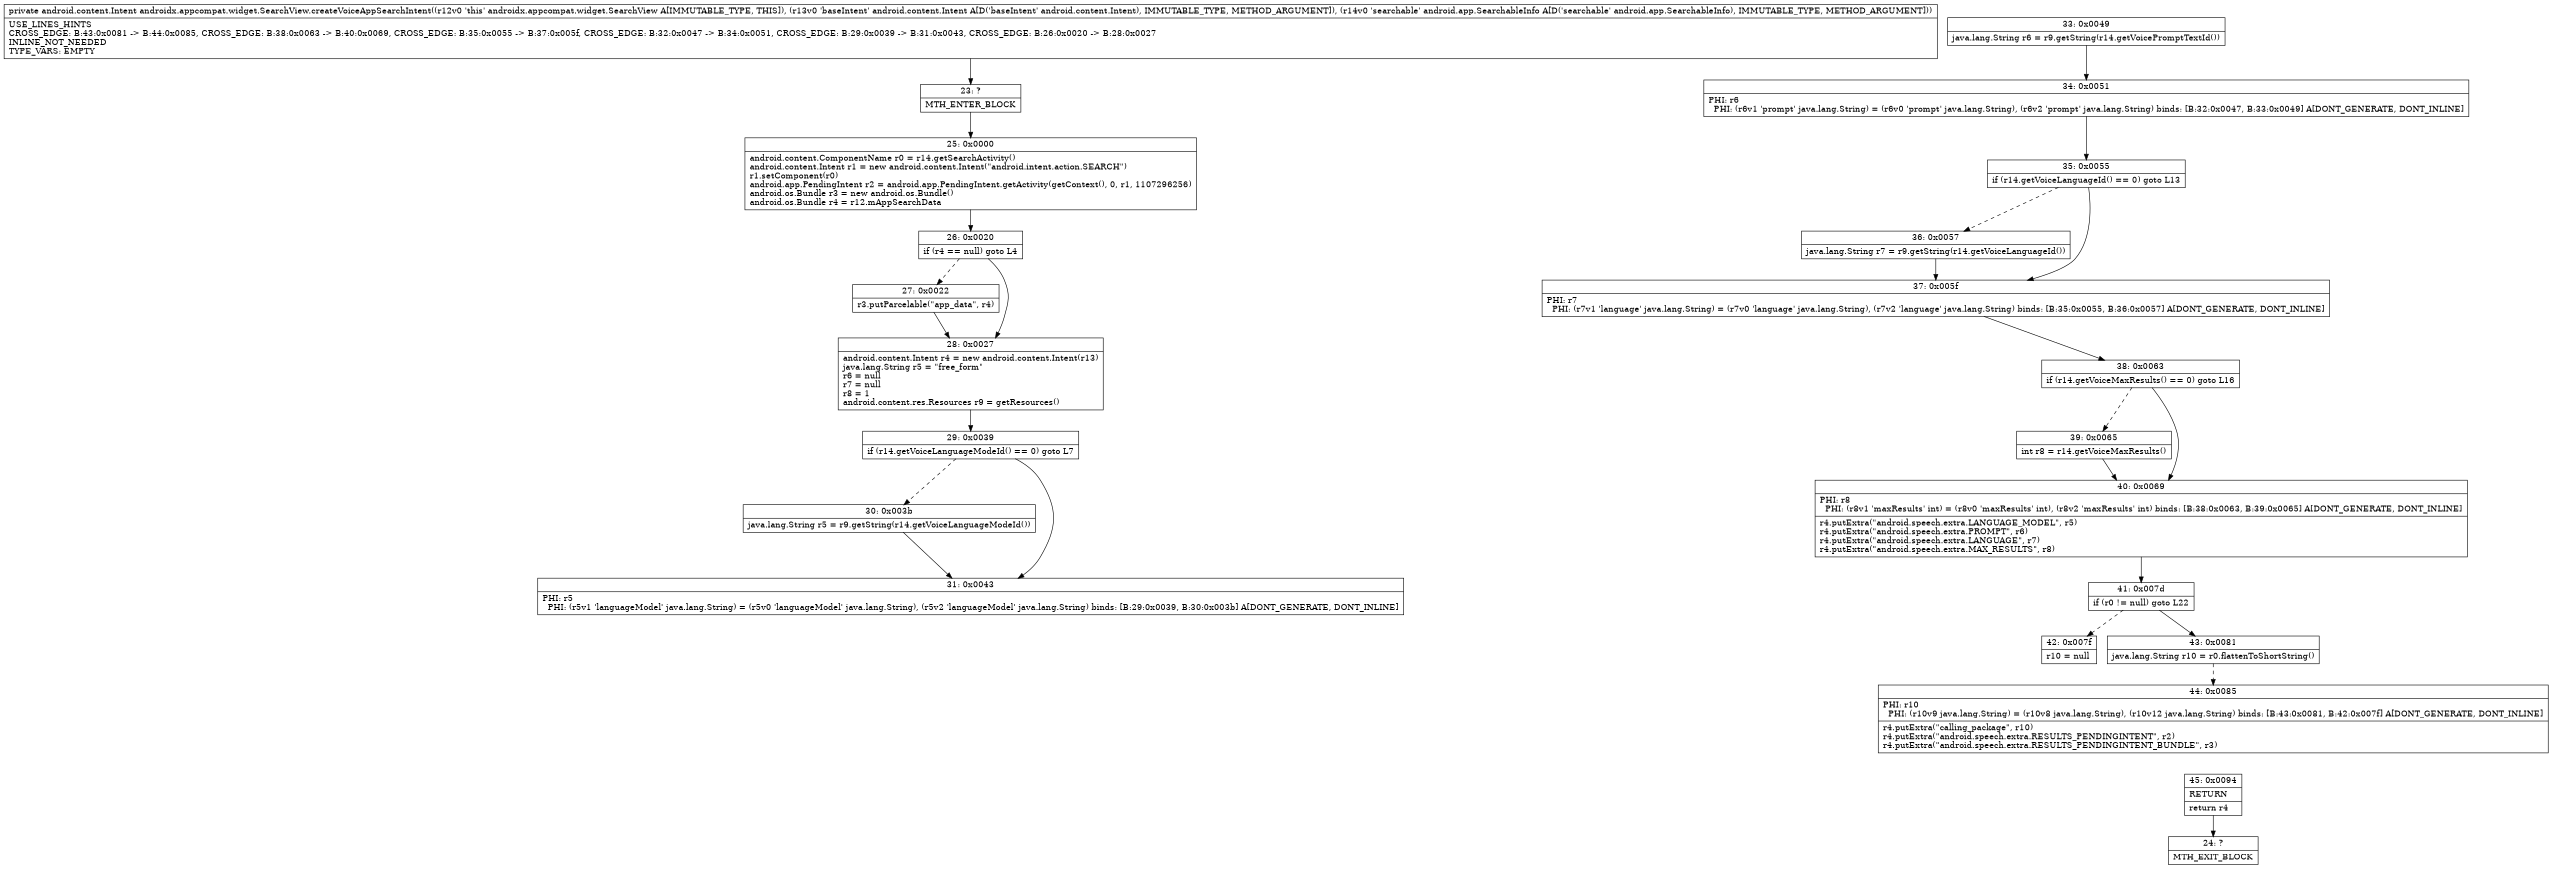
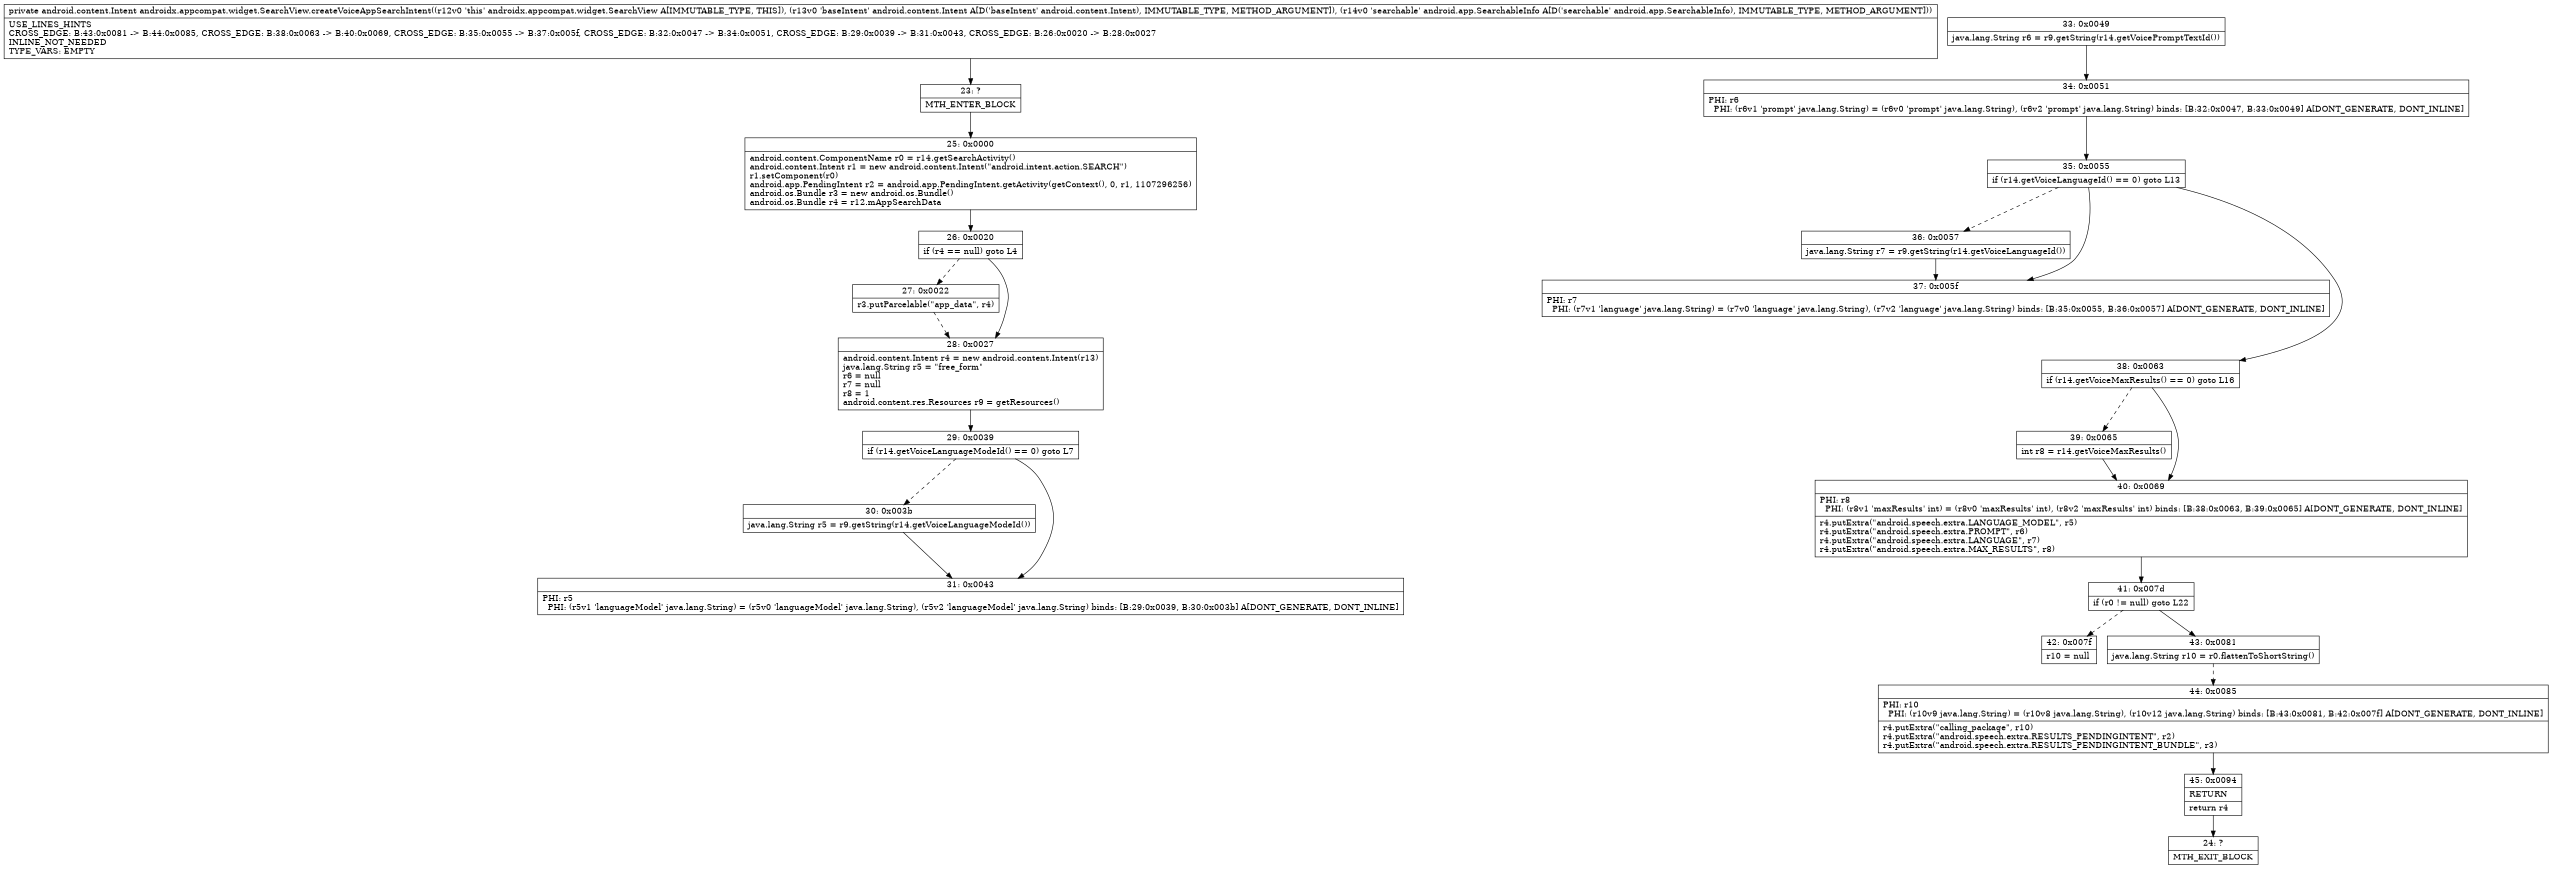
(940, 323) -> (940, 323)
(2041, 337) -> (2321, 262)
none -> (2213, 761)
